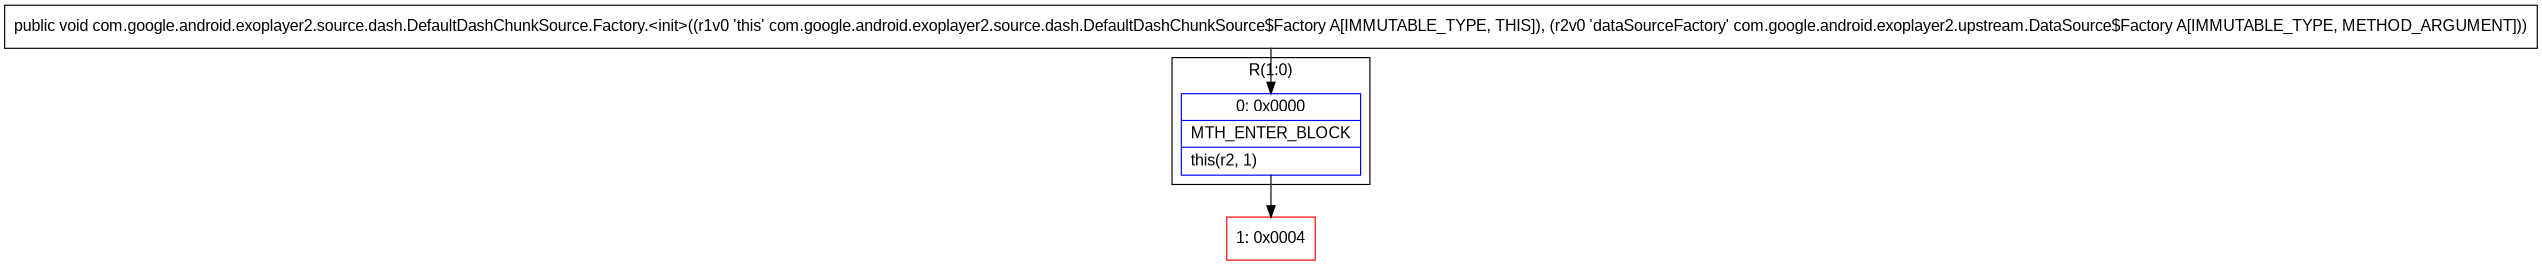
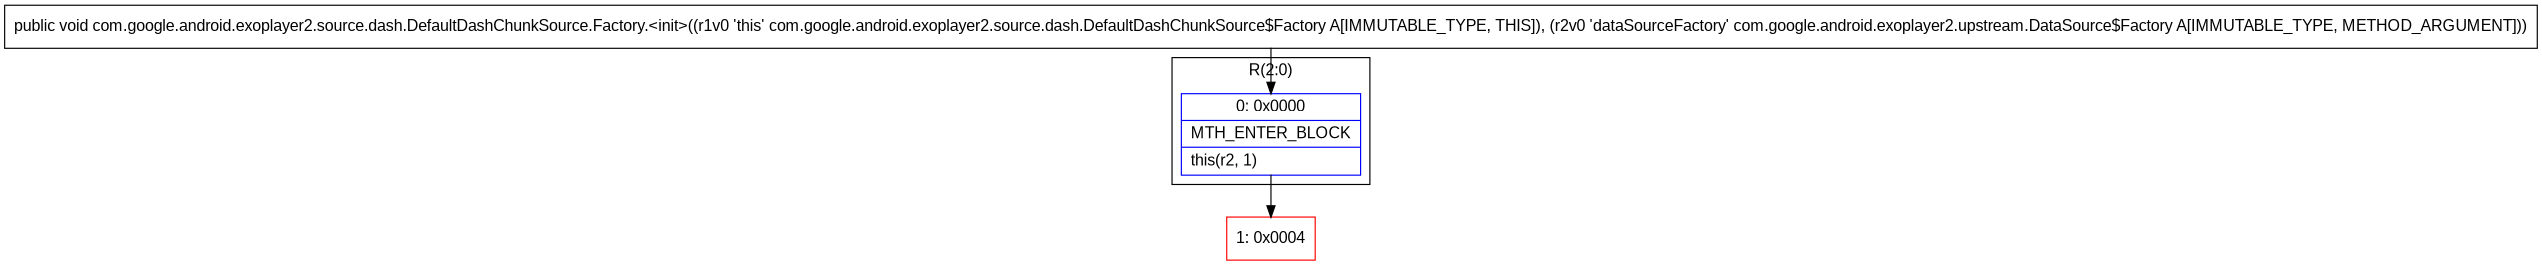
(1271, 71) -> (1271, 71)
